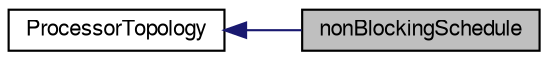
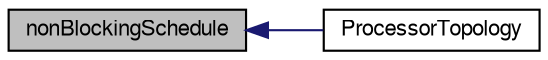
(274, 30) -> (296, 30)
